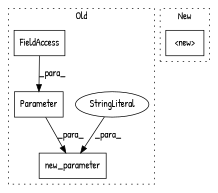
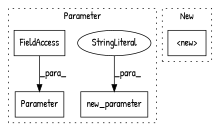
(81, 17) -> (83, 17)
(54, 132) -> none
